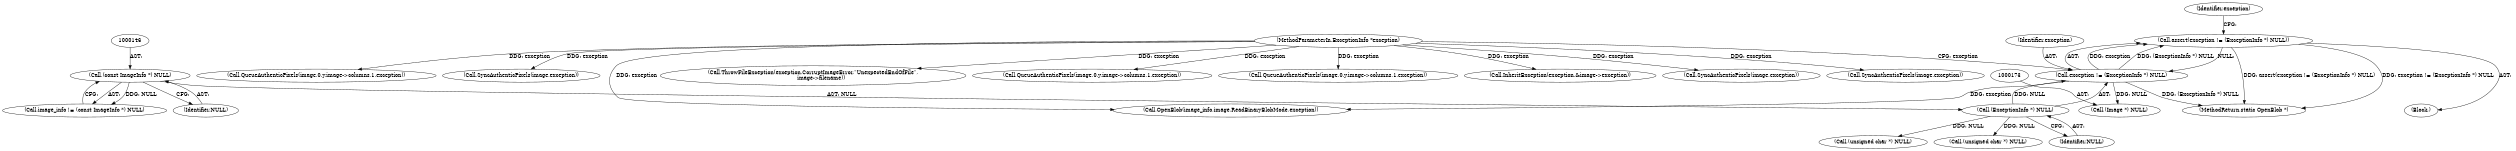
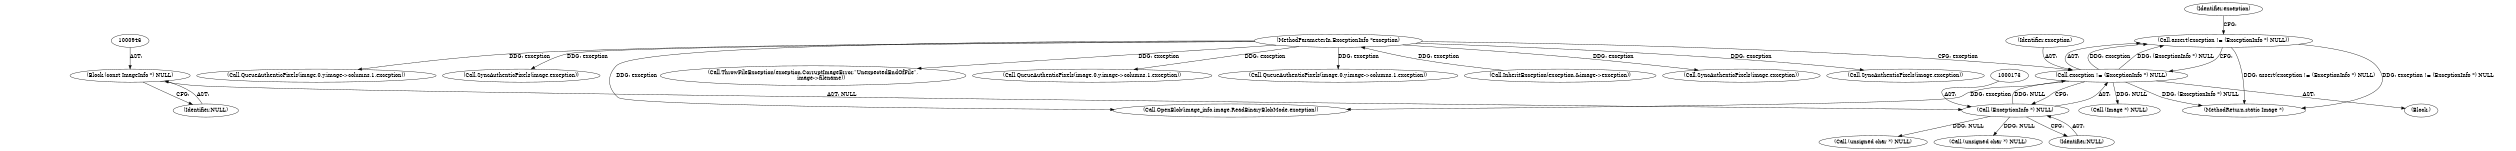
(130, 41) -> (130, 41)
(2443, 52) -> (2279, 94)
(1464, 54) -> (1434, 62)
(2227, 57) -> (2227, 57)
(130, 76) -> (130, 76)
(2058, 88) -> (1955, 88)
none -> (2059, 90)
(85, 111) -> none
(2244, 111) -> (2244, 111)
